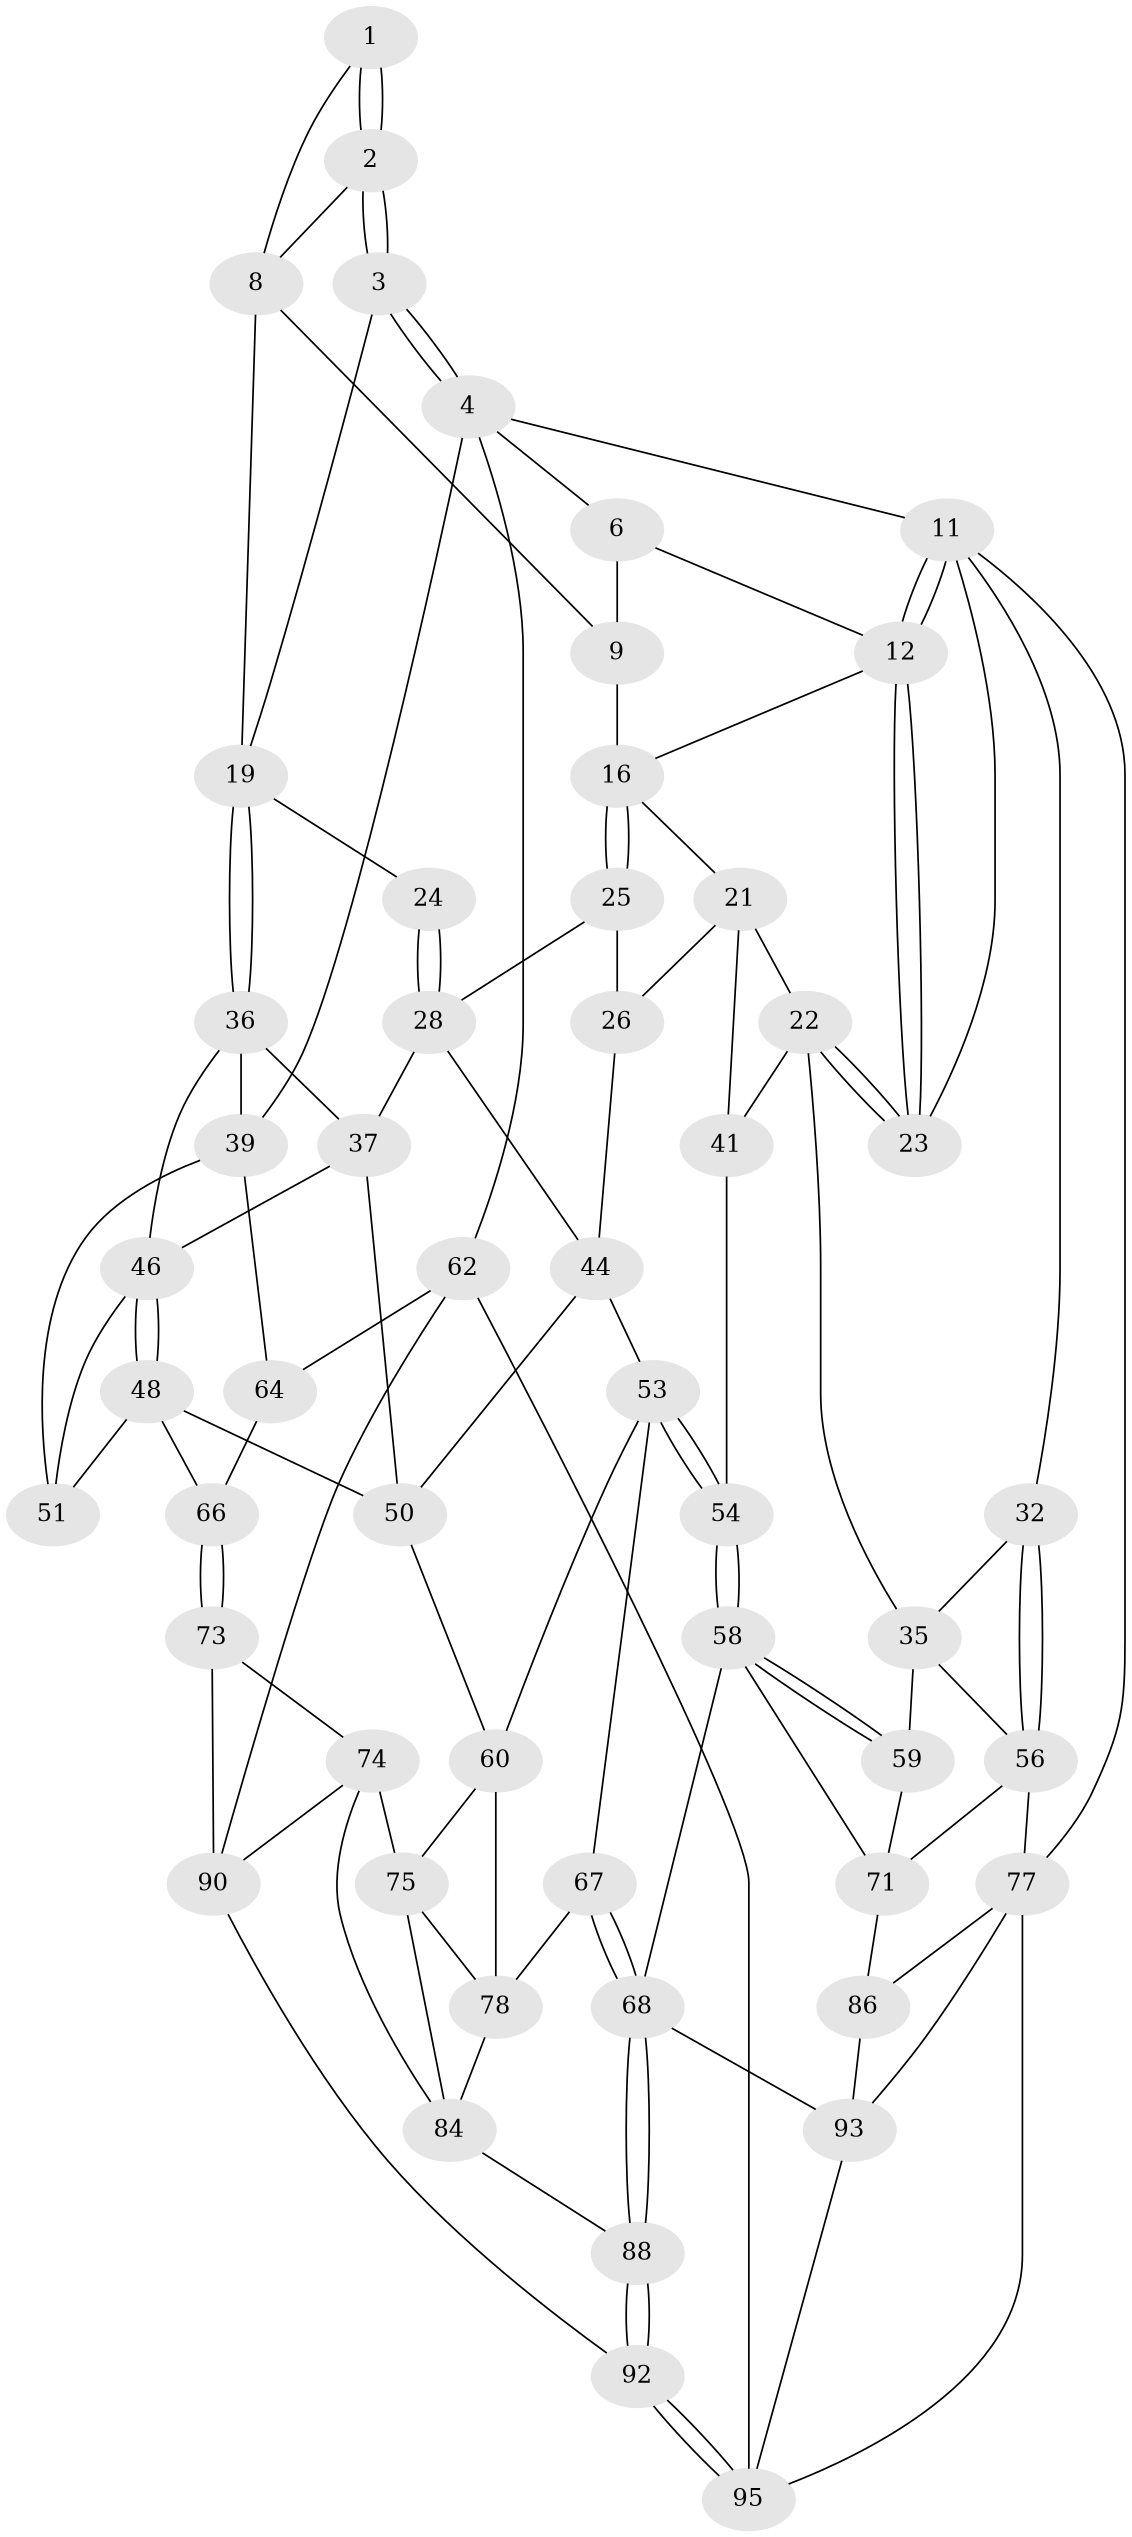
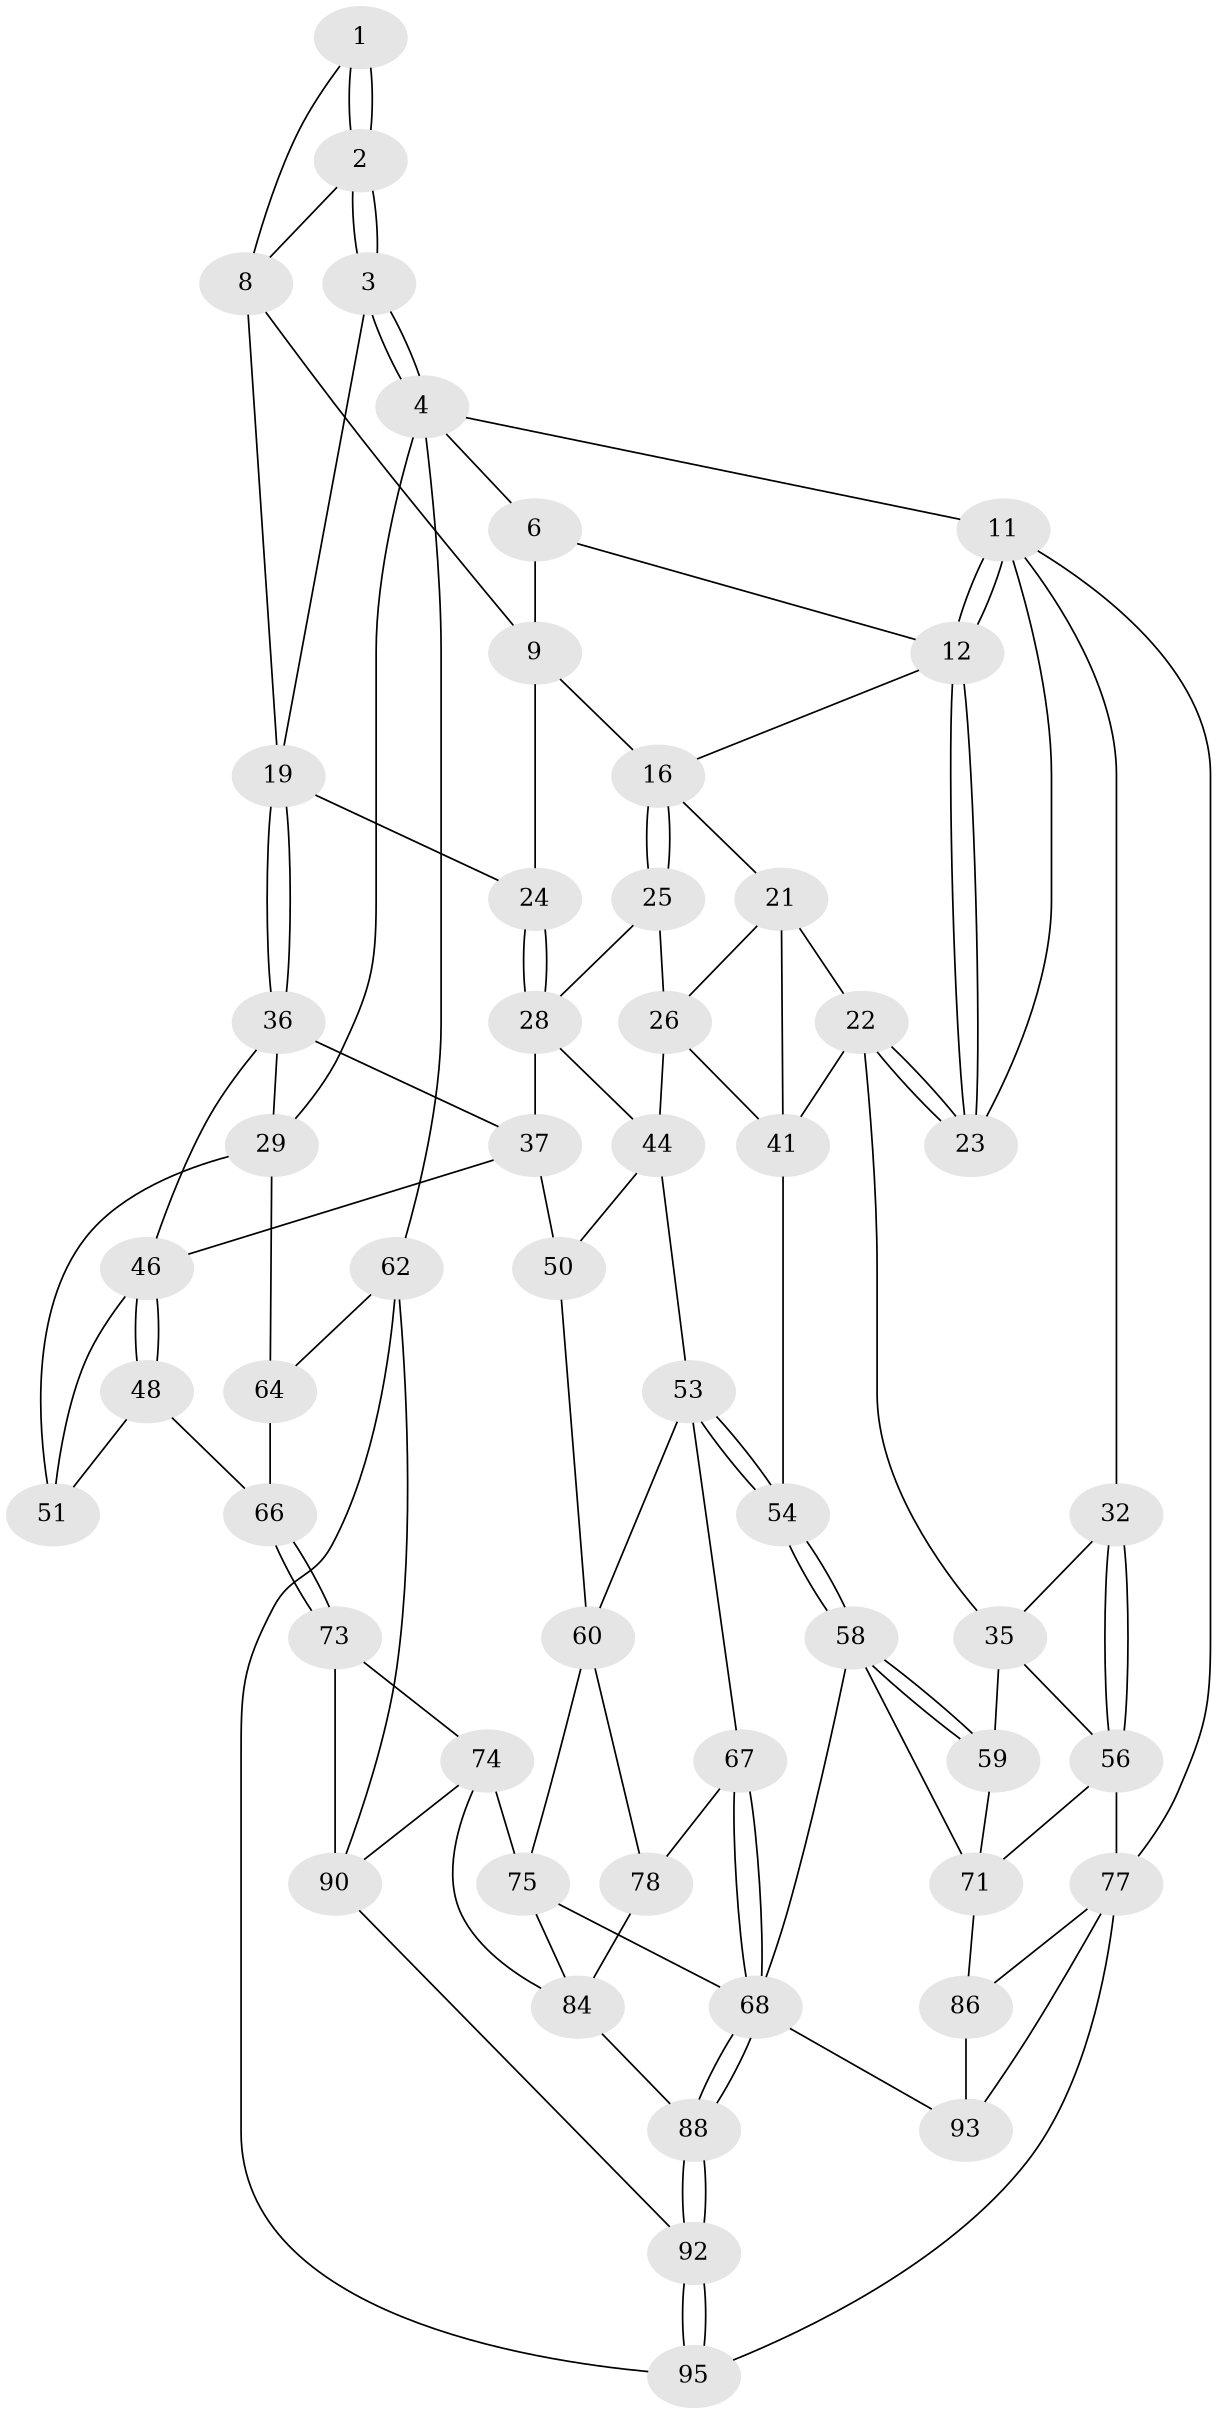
none -> (535, 776)
none -> (724, 1084)
(241, 1146) -> (272, 1146)
(274, 1453) -> none
(449, 1946) -> (639, 1946)
(799, 2315) -> none
